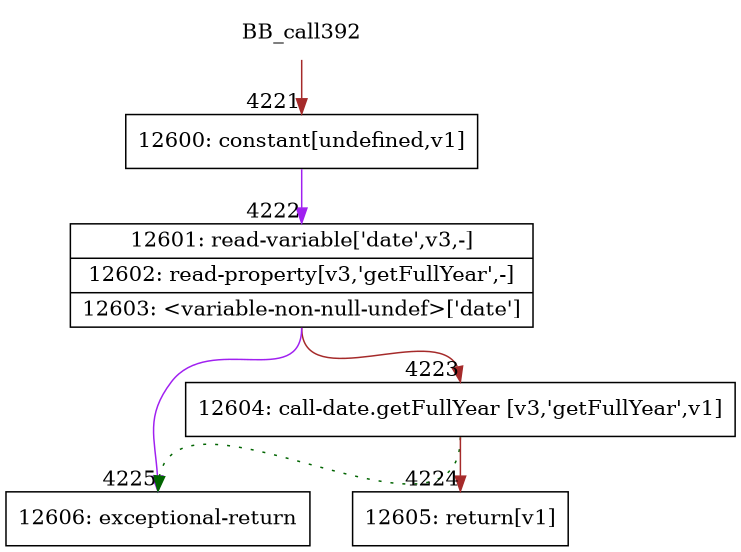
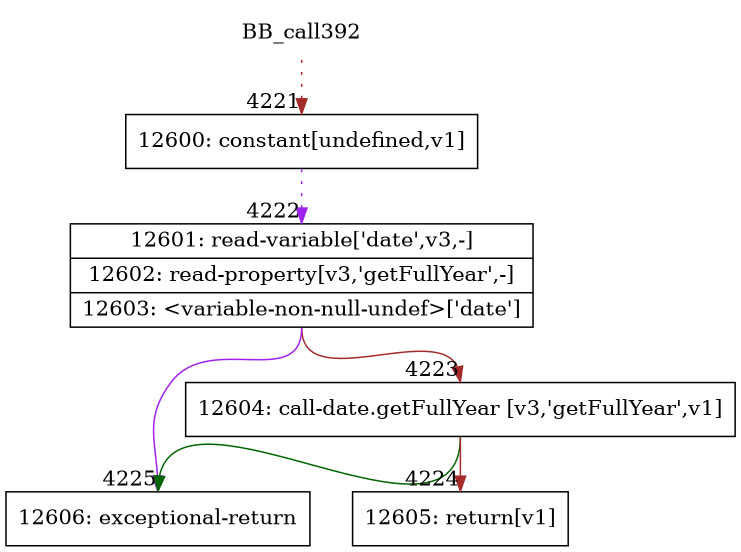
(302, 79) -> (302, 79)
(302, 189) -> (302, 189)
(316, 466) -> (316, 466)
